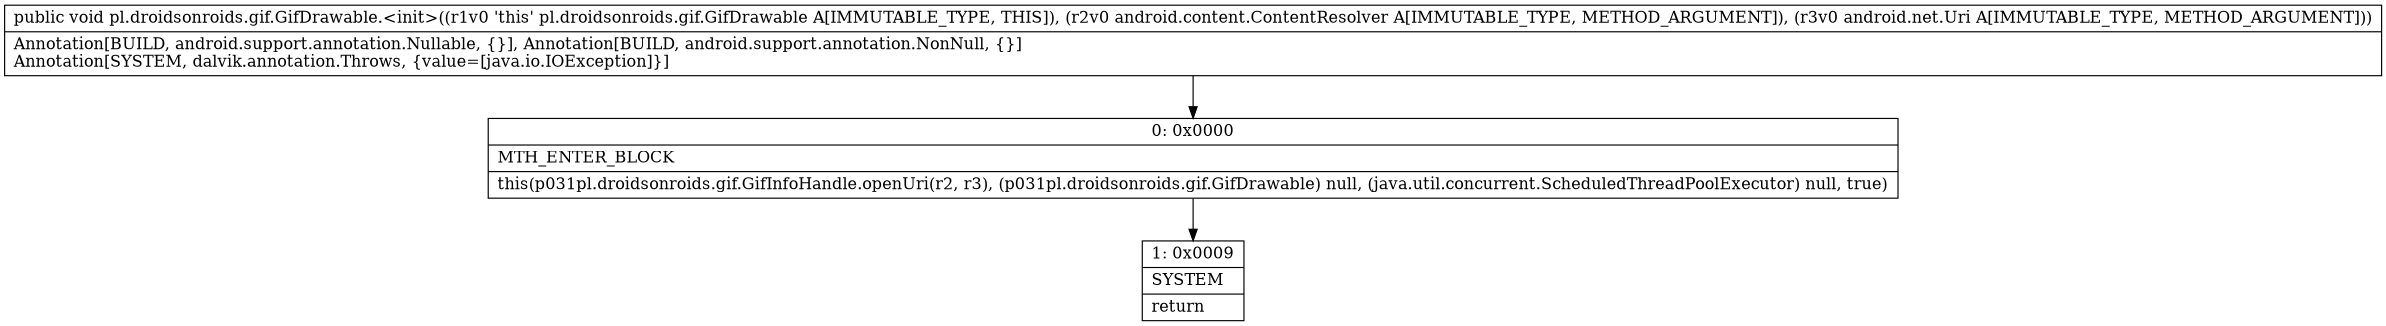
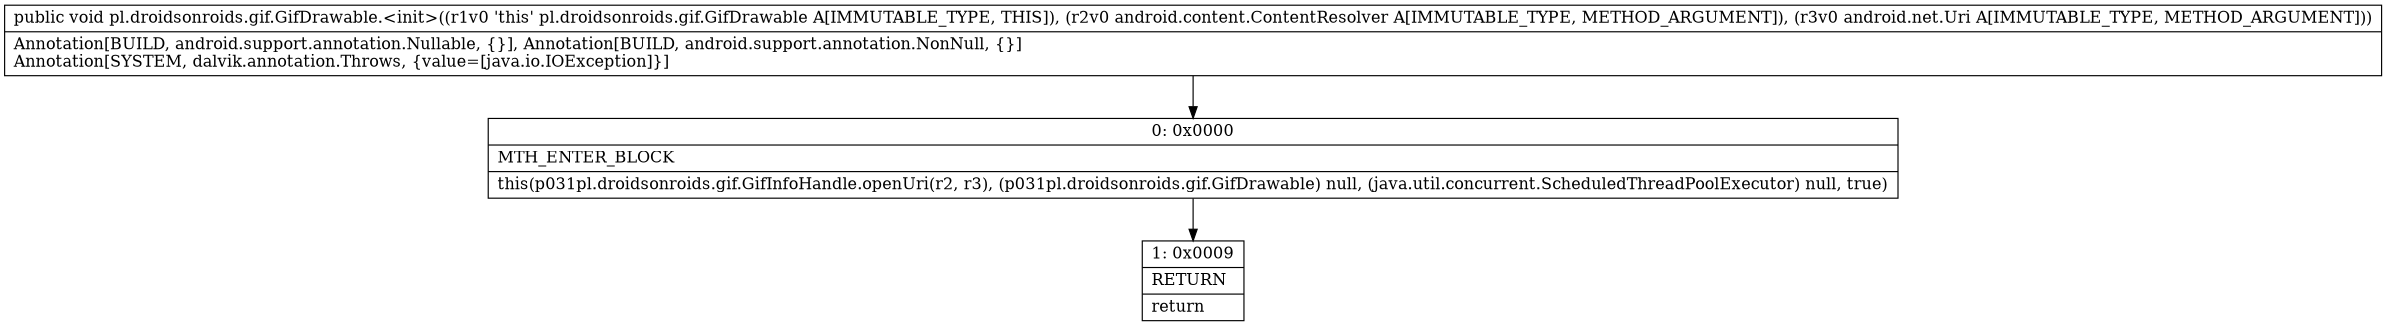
(1188, 280) -> (1189, 280)
